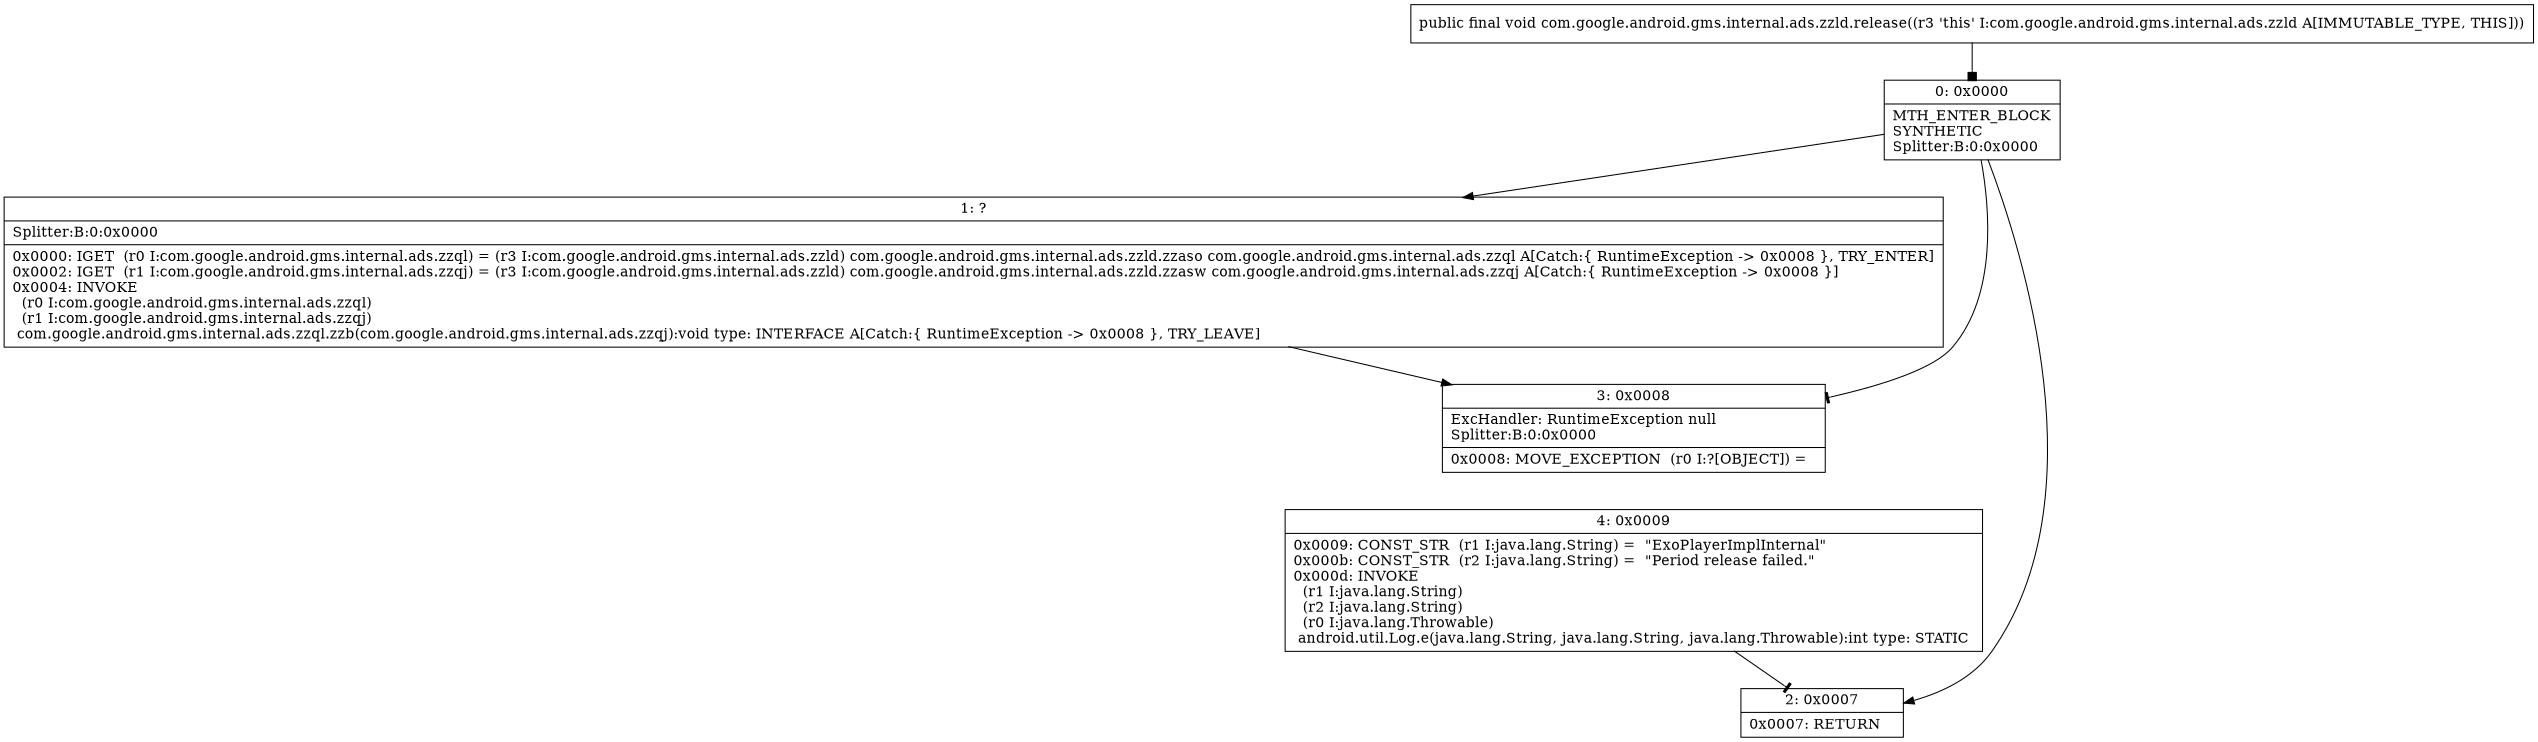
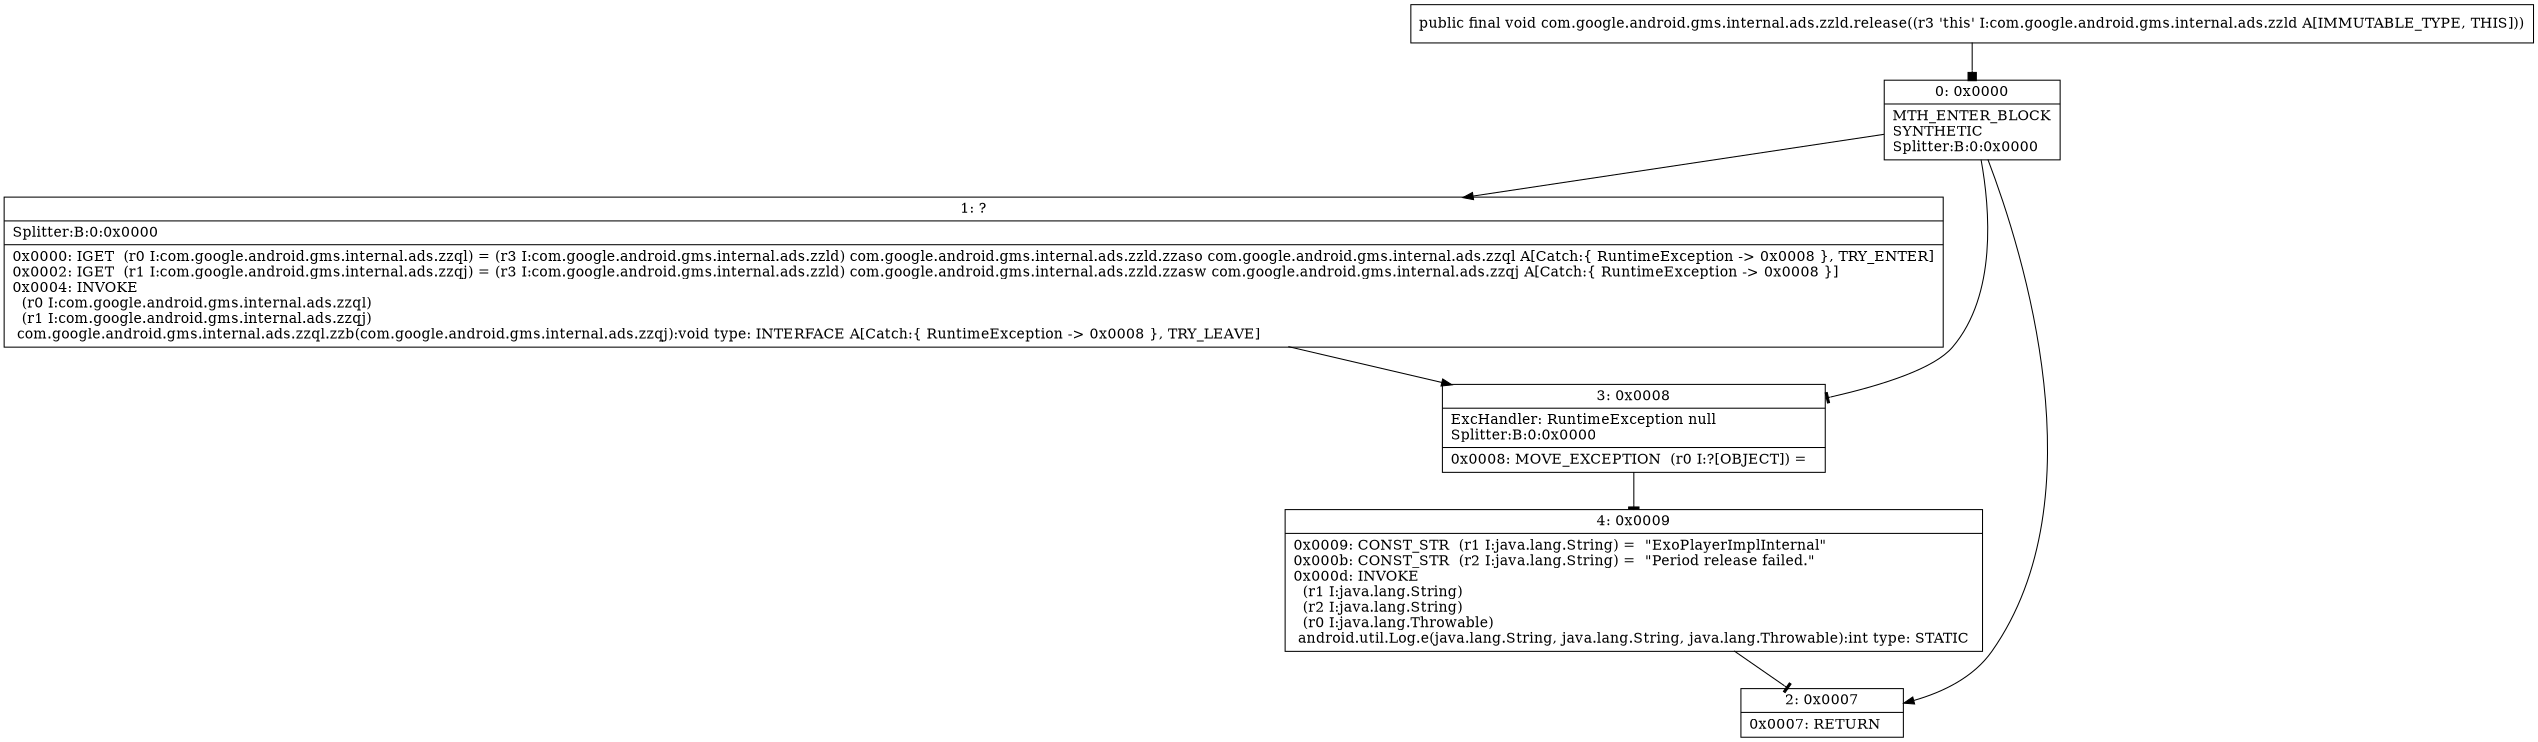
none -> (1634, 488)
